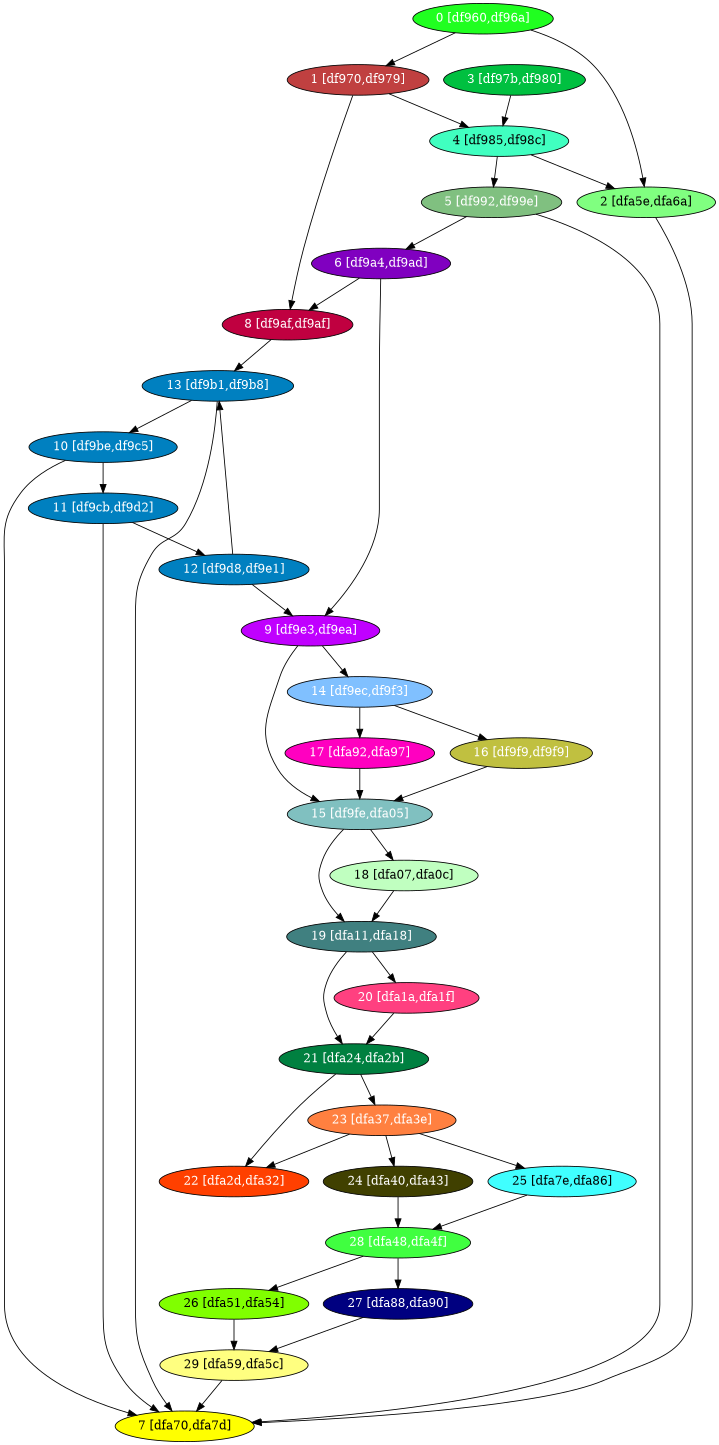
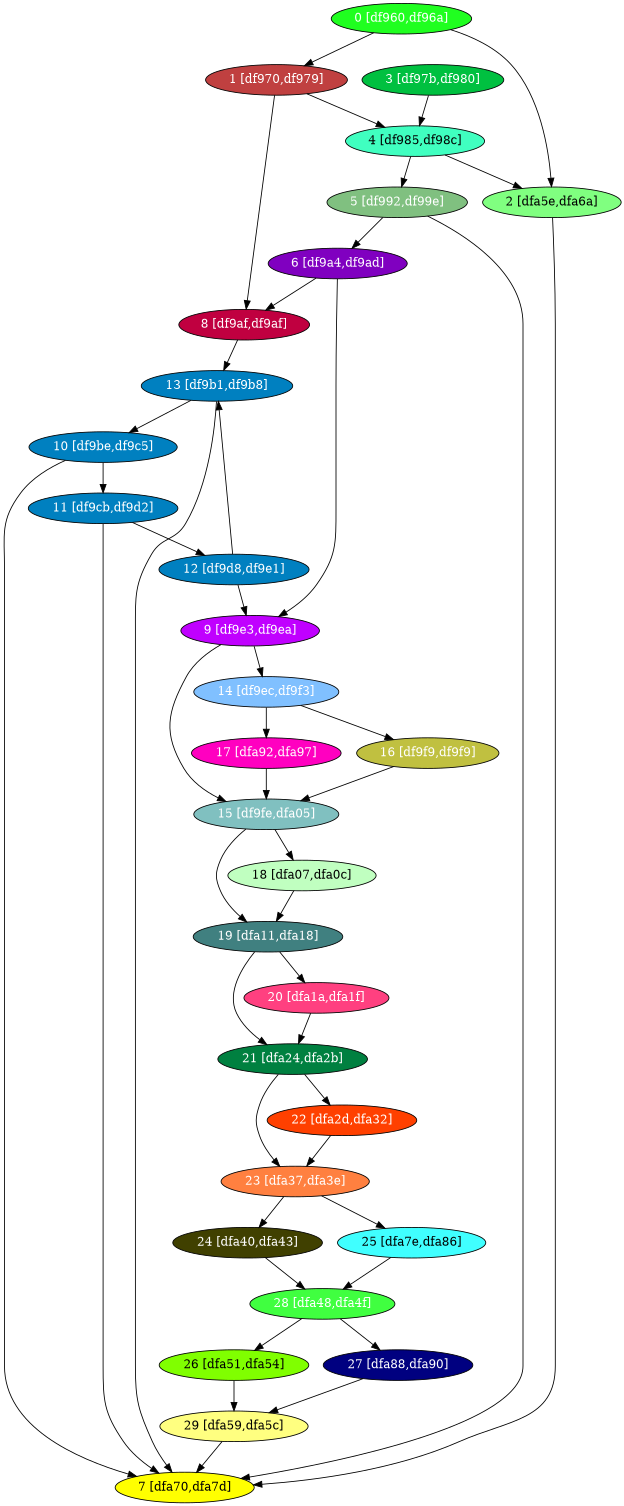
(312, 1149) -> (321, 1147)
